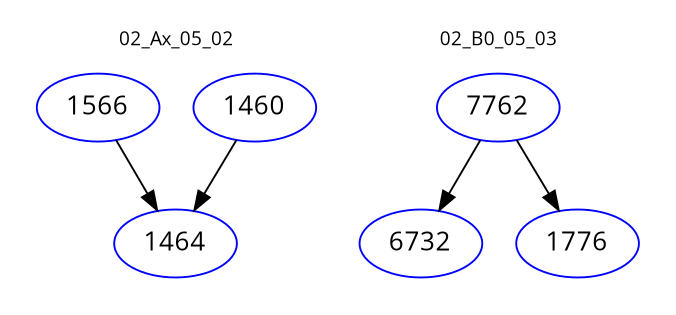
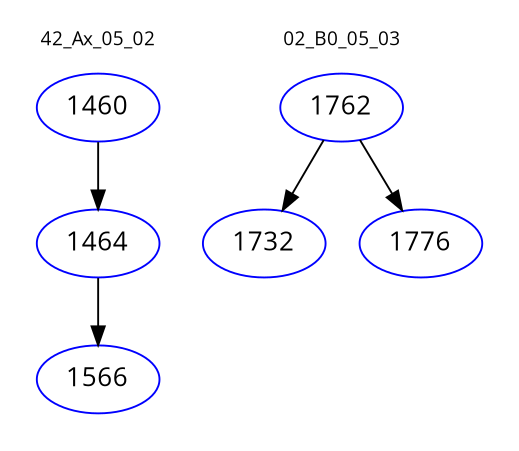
(176, 41) -> (98, 41)
(498, 108) -> (342, 108)
(132, 167) -> (98, 302)
(421, 243) -> (264, 243)
